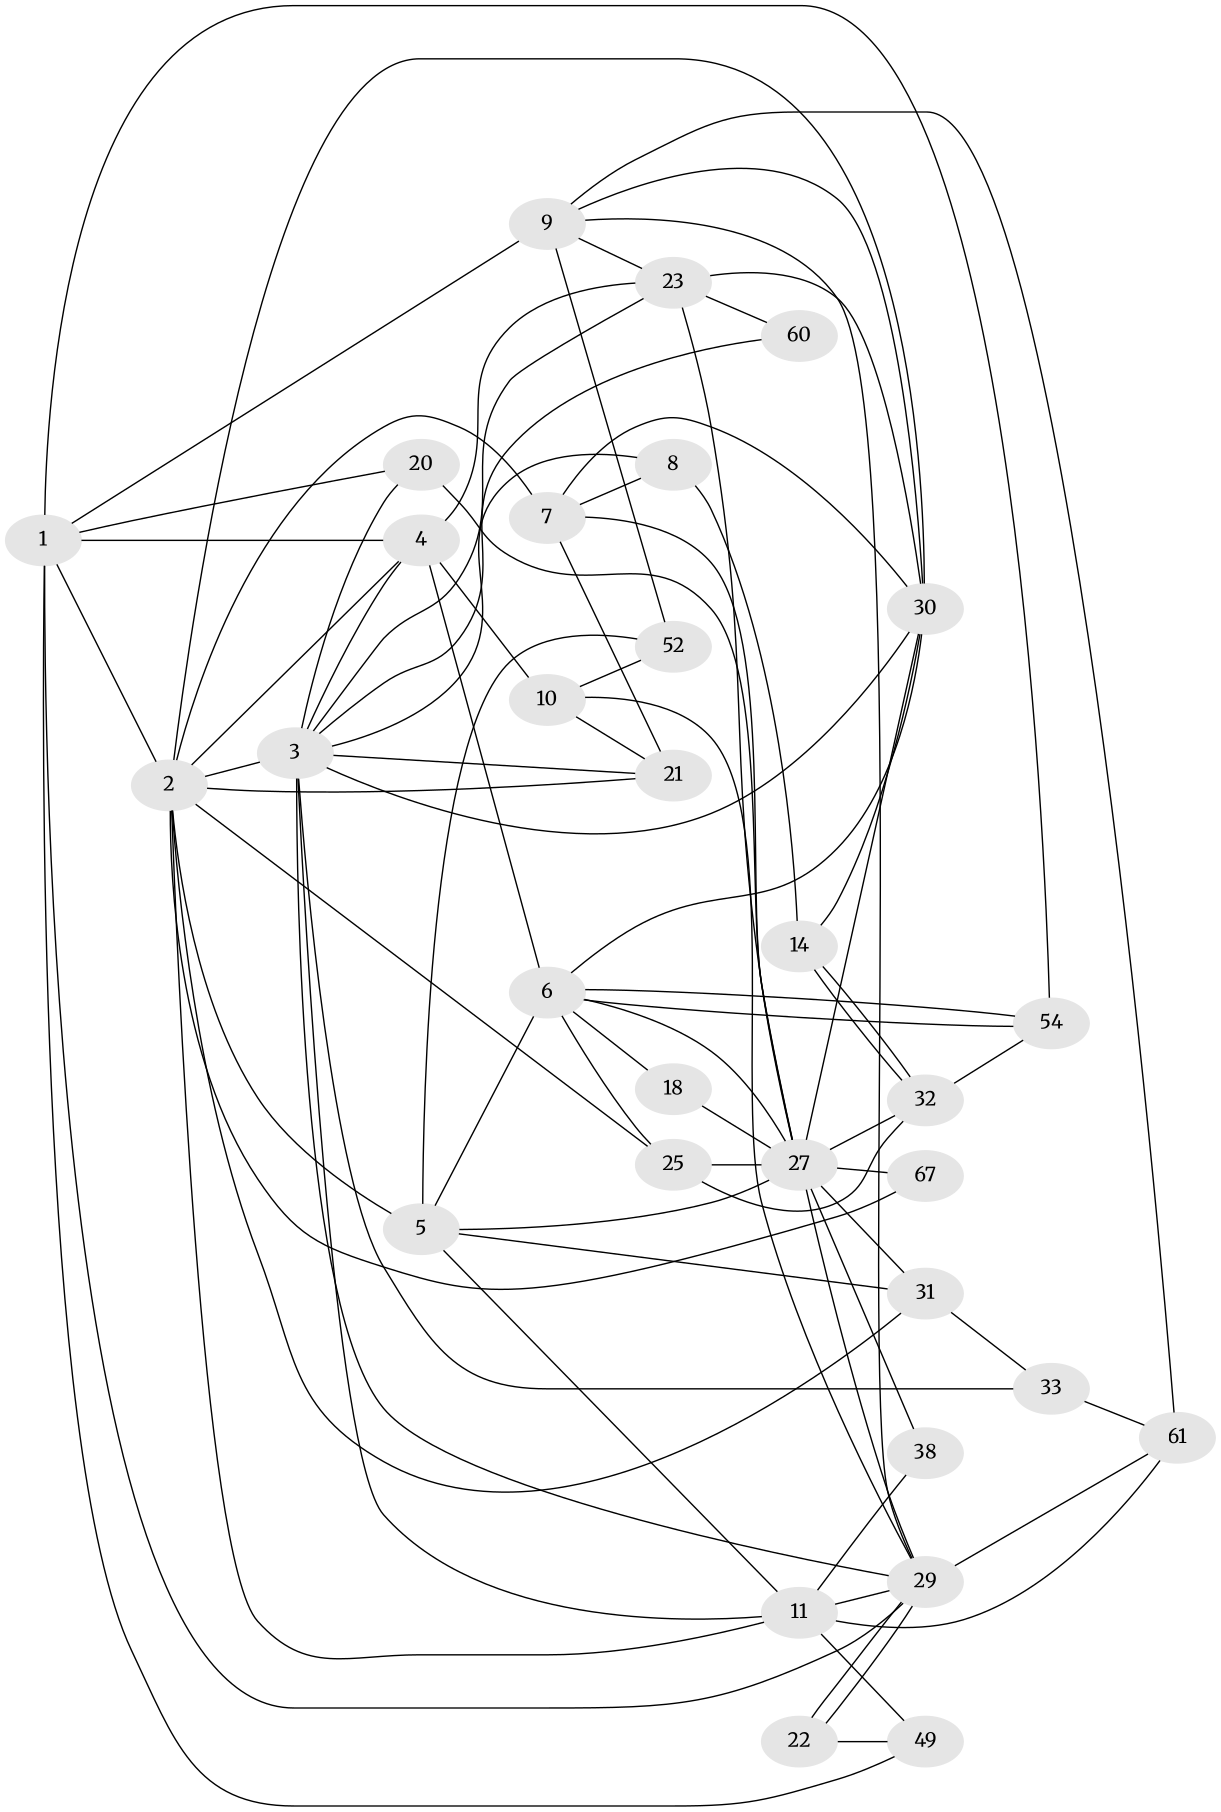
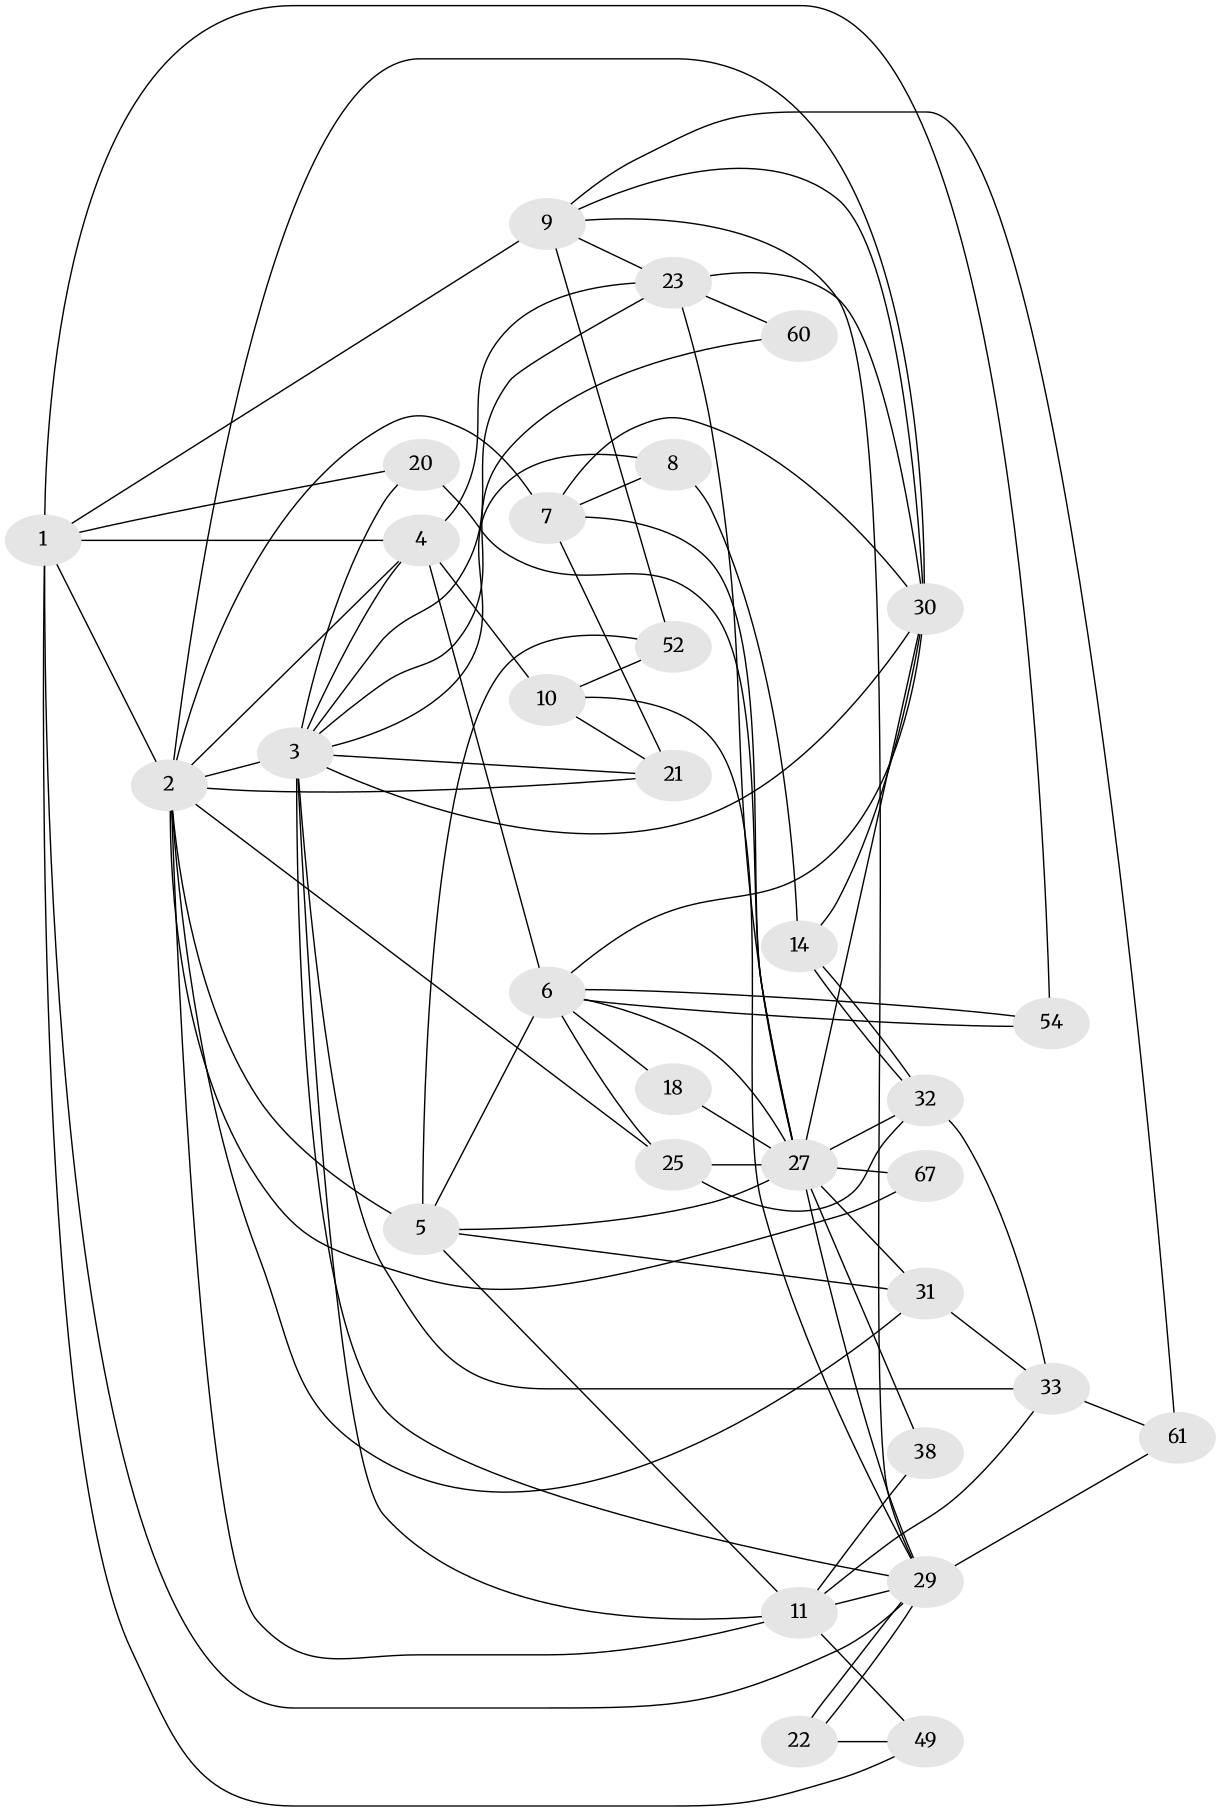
(989, 1062) -> (1009, 1237)
(1021, 1593) -> (937, 1512)
